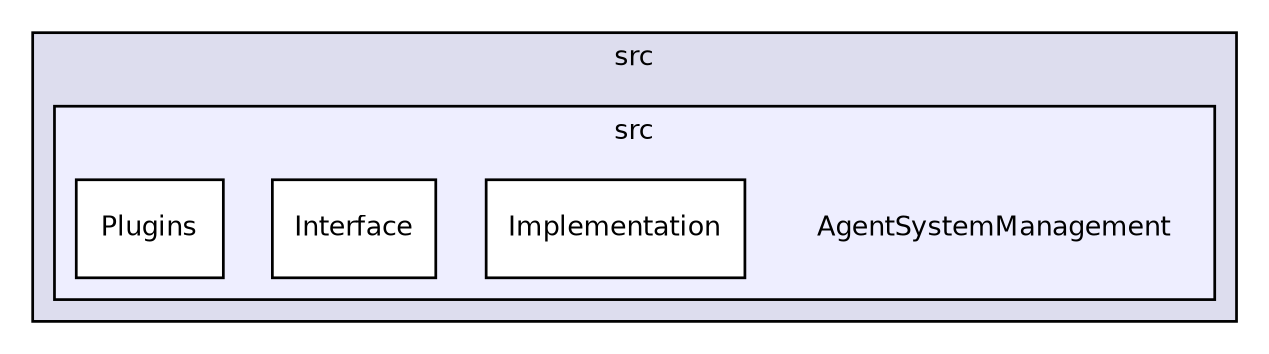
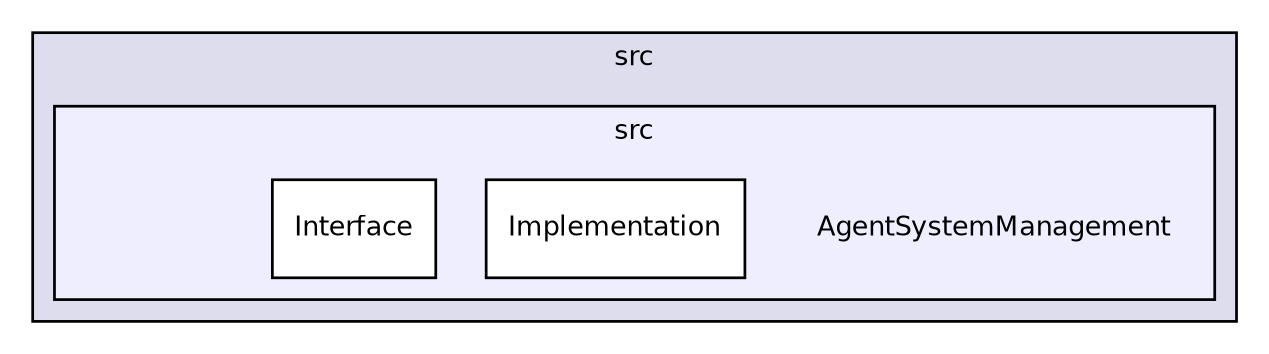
(150, 229) -> none
